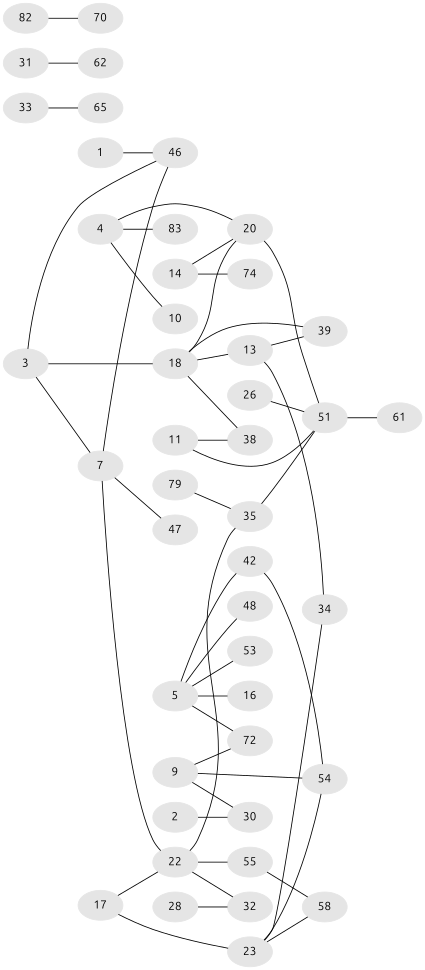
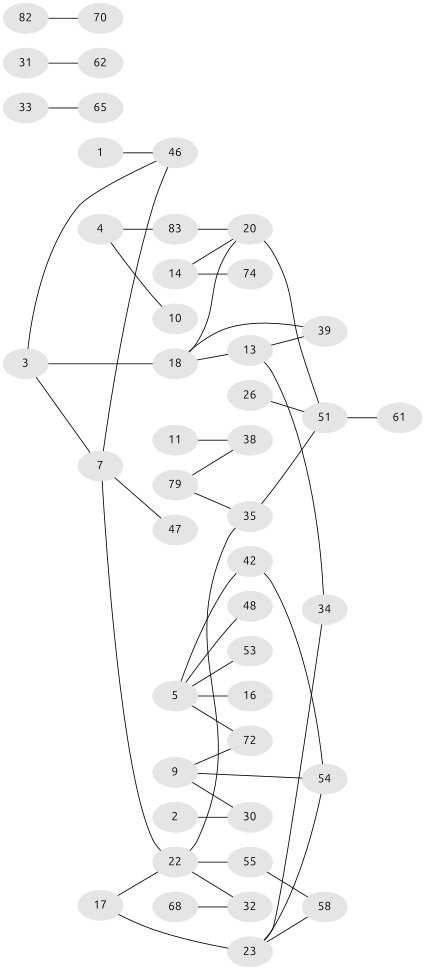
(175, 204) -> (213, 229)
(213, 402) -> (213, 463)
(258, 466) -> none
(175, 907) -> (175, 907)
